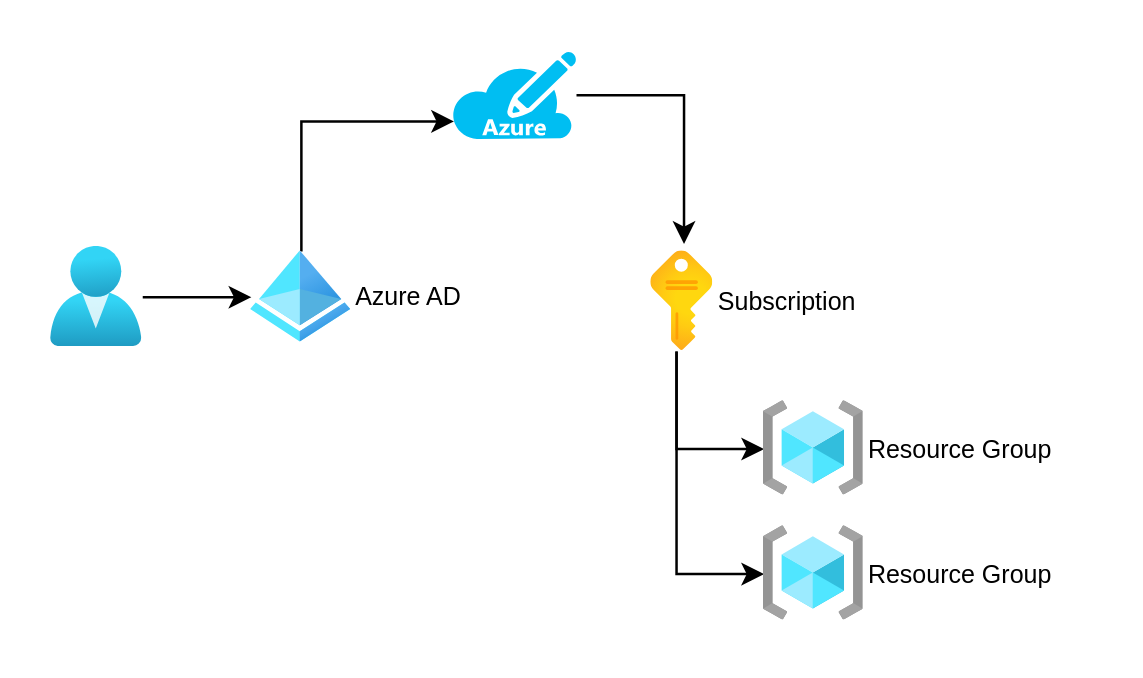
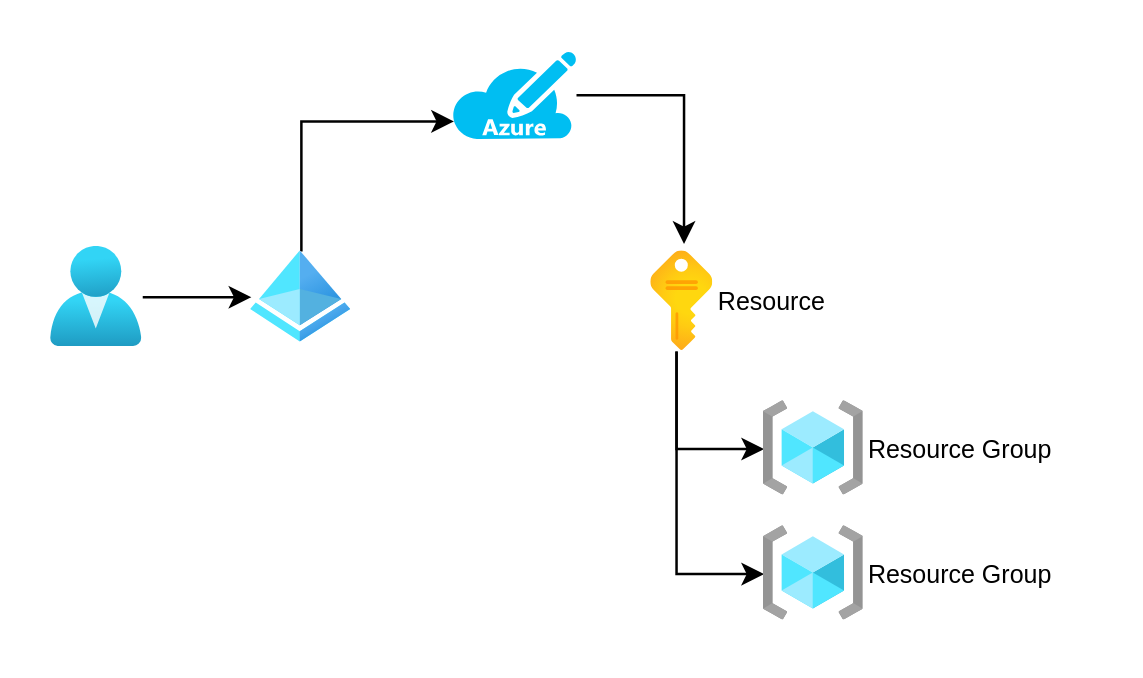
(439, 297) -> none
(796, 301) -> (775, 301)
